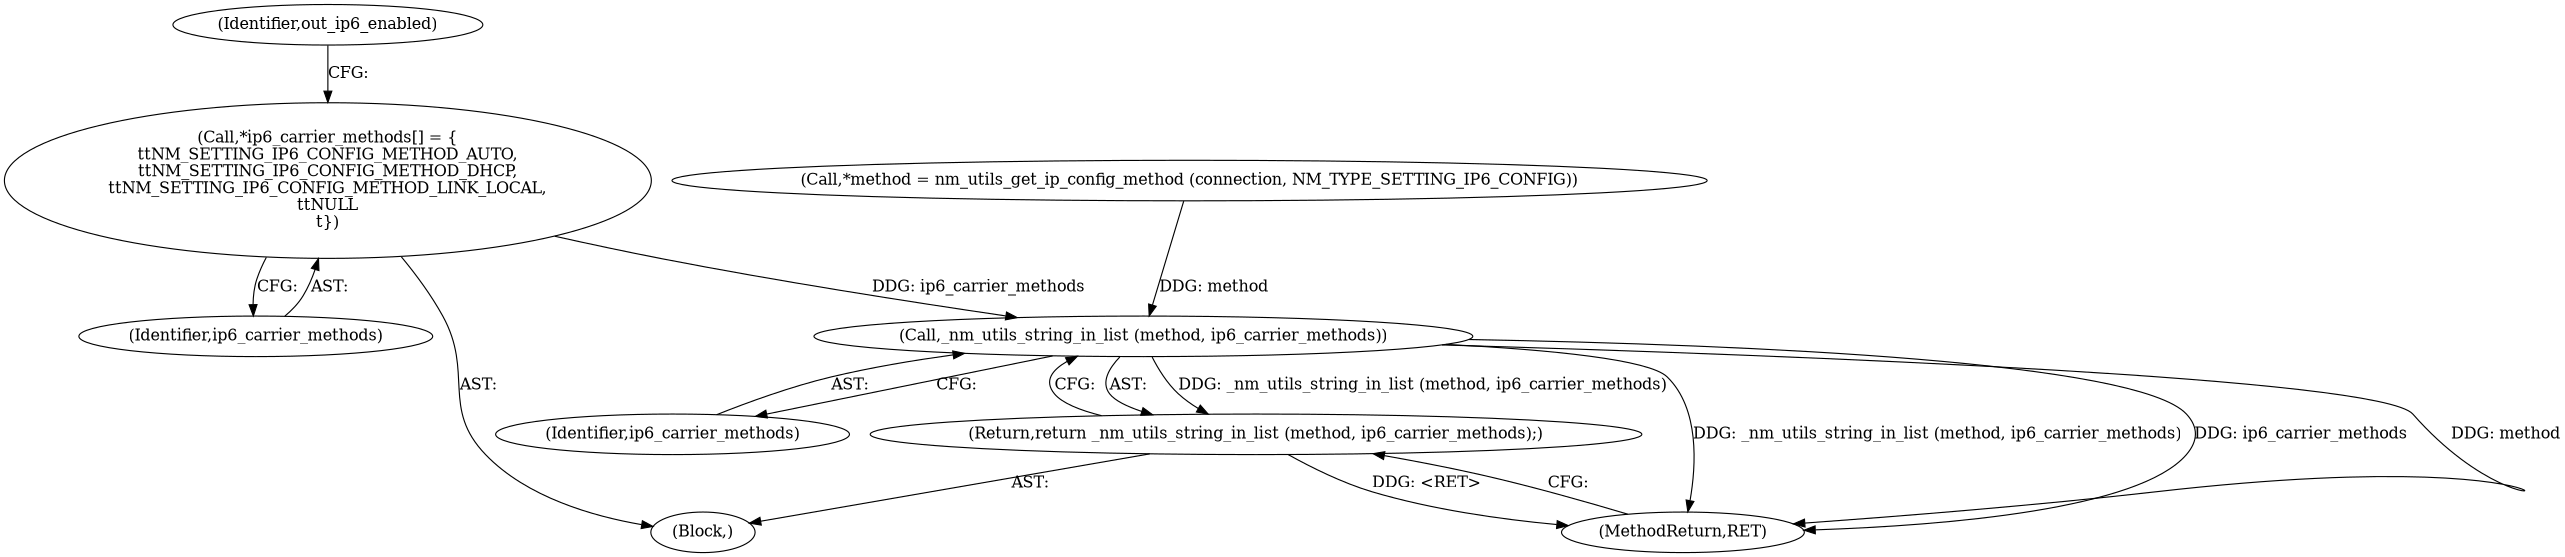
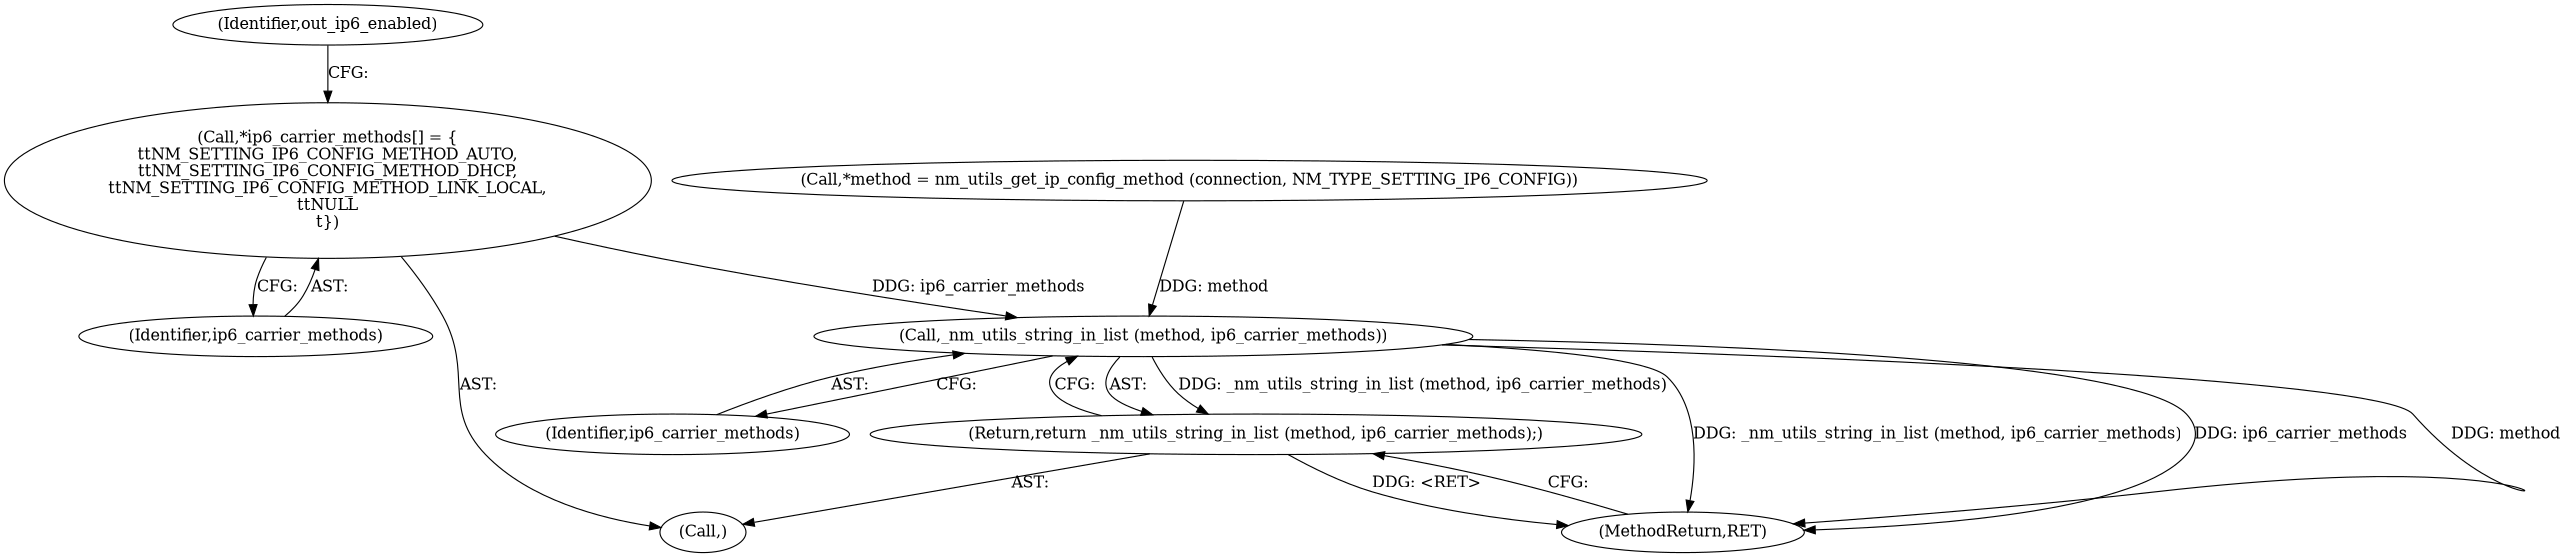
(703, 532) -> (703, 532)
